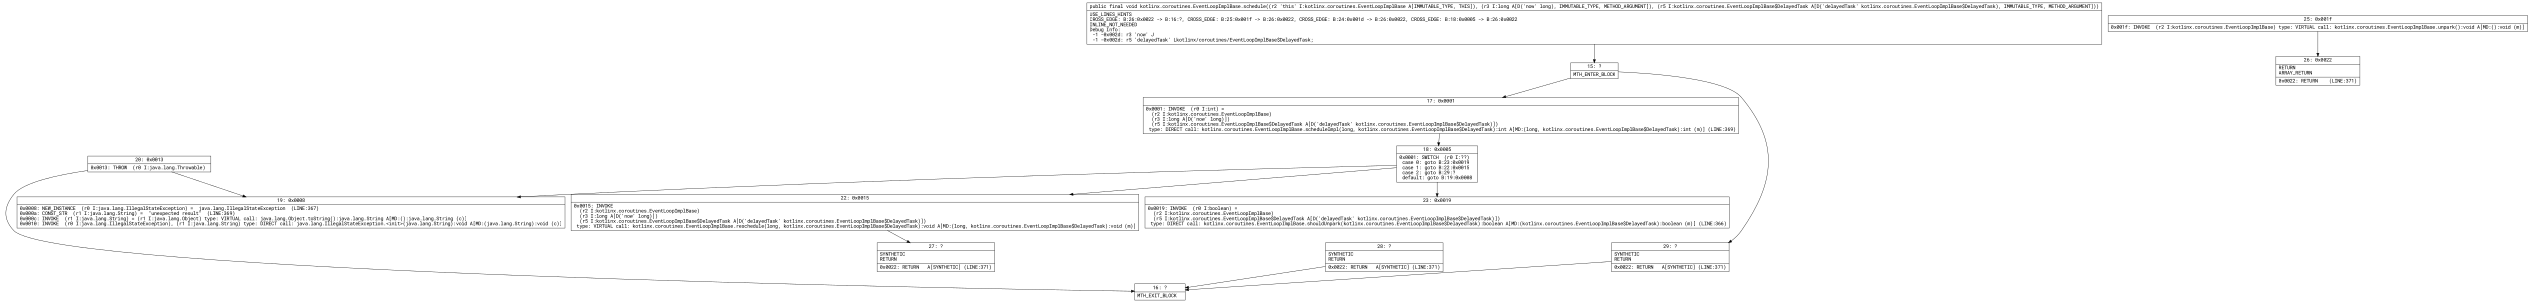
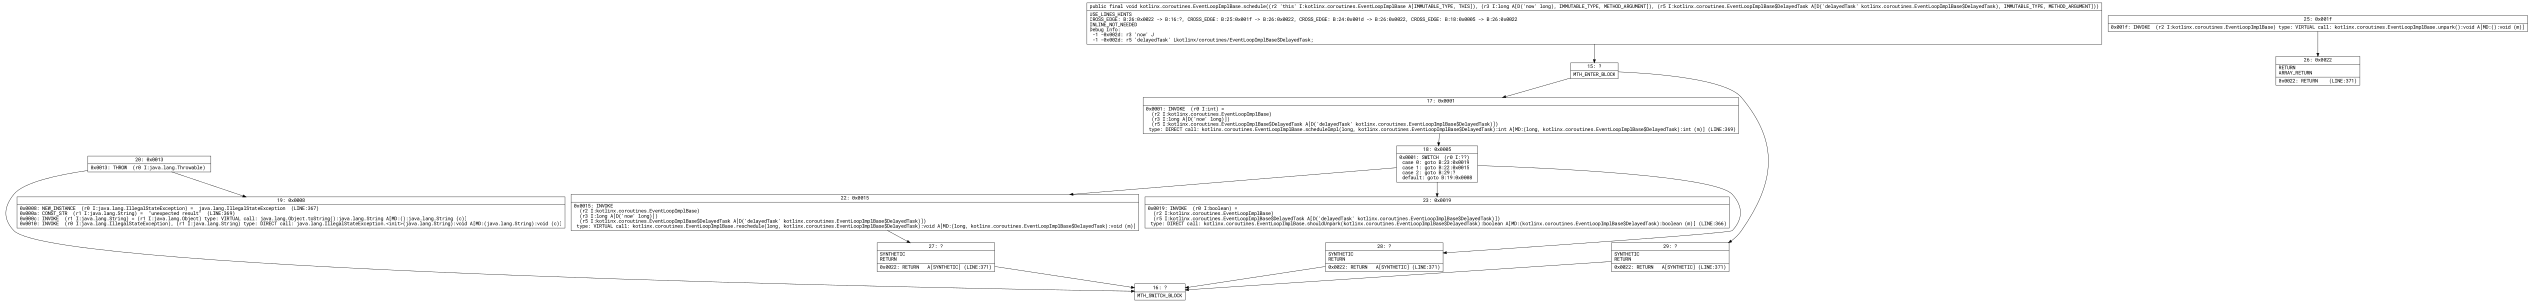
(958, 178) -> (1736, 226)
none -> (1063, 277)
(1157, 296) -> (1160, 296)
